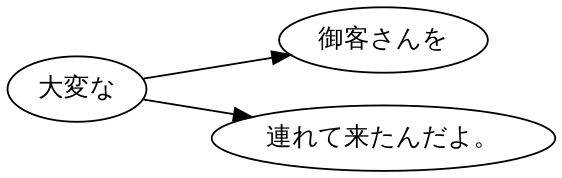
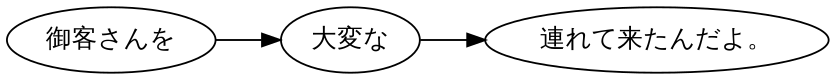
(208, 68) -> (239, 40)
